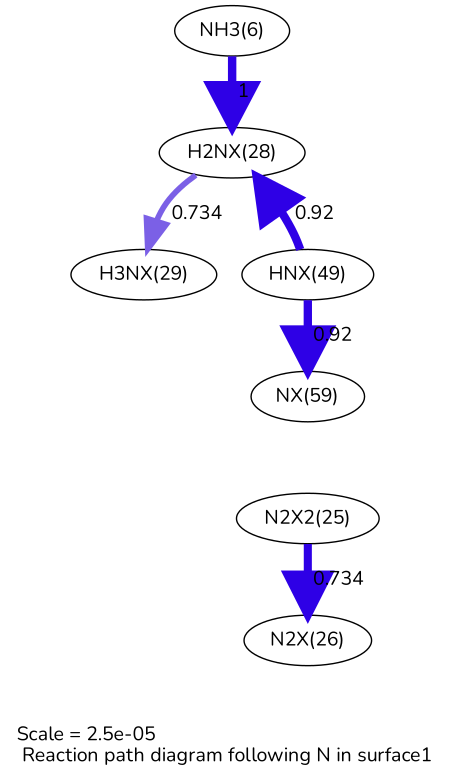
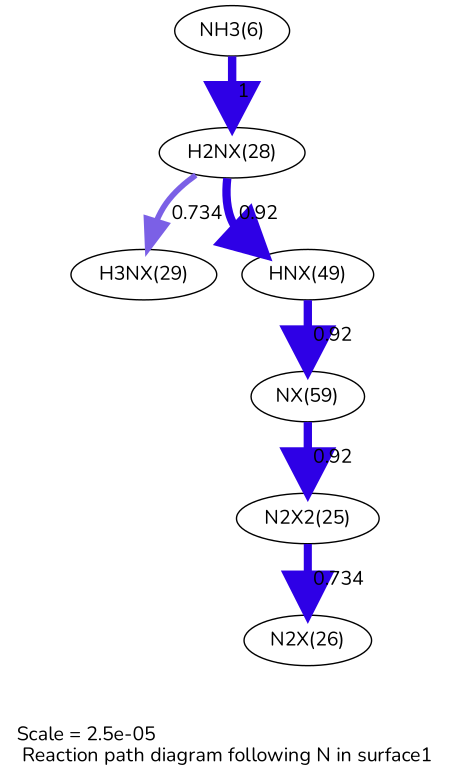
(292, 230) -> (227, 203)
none -> (308, 437)
